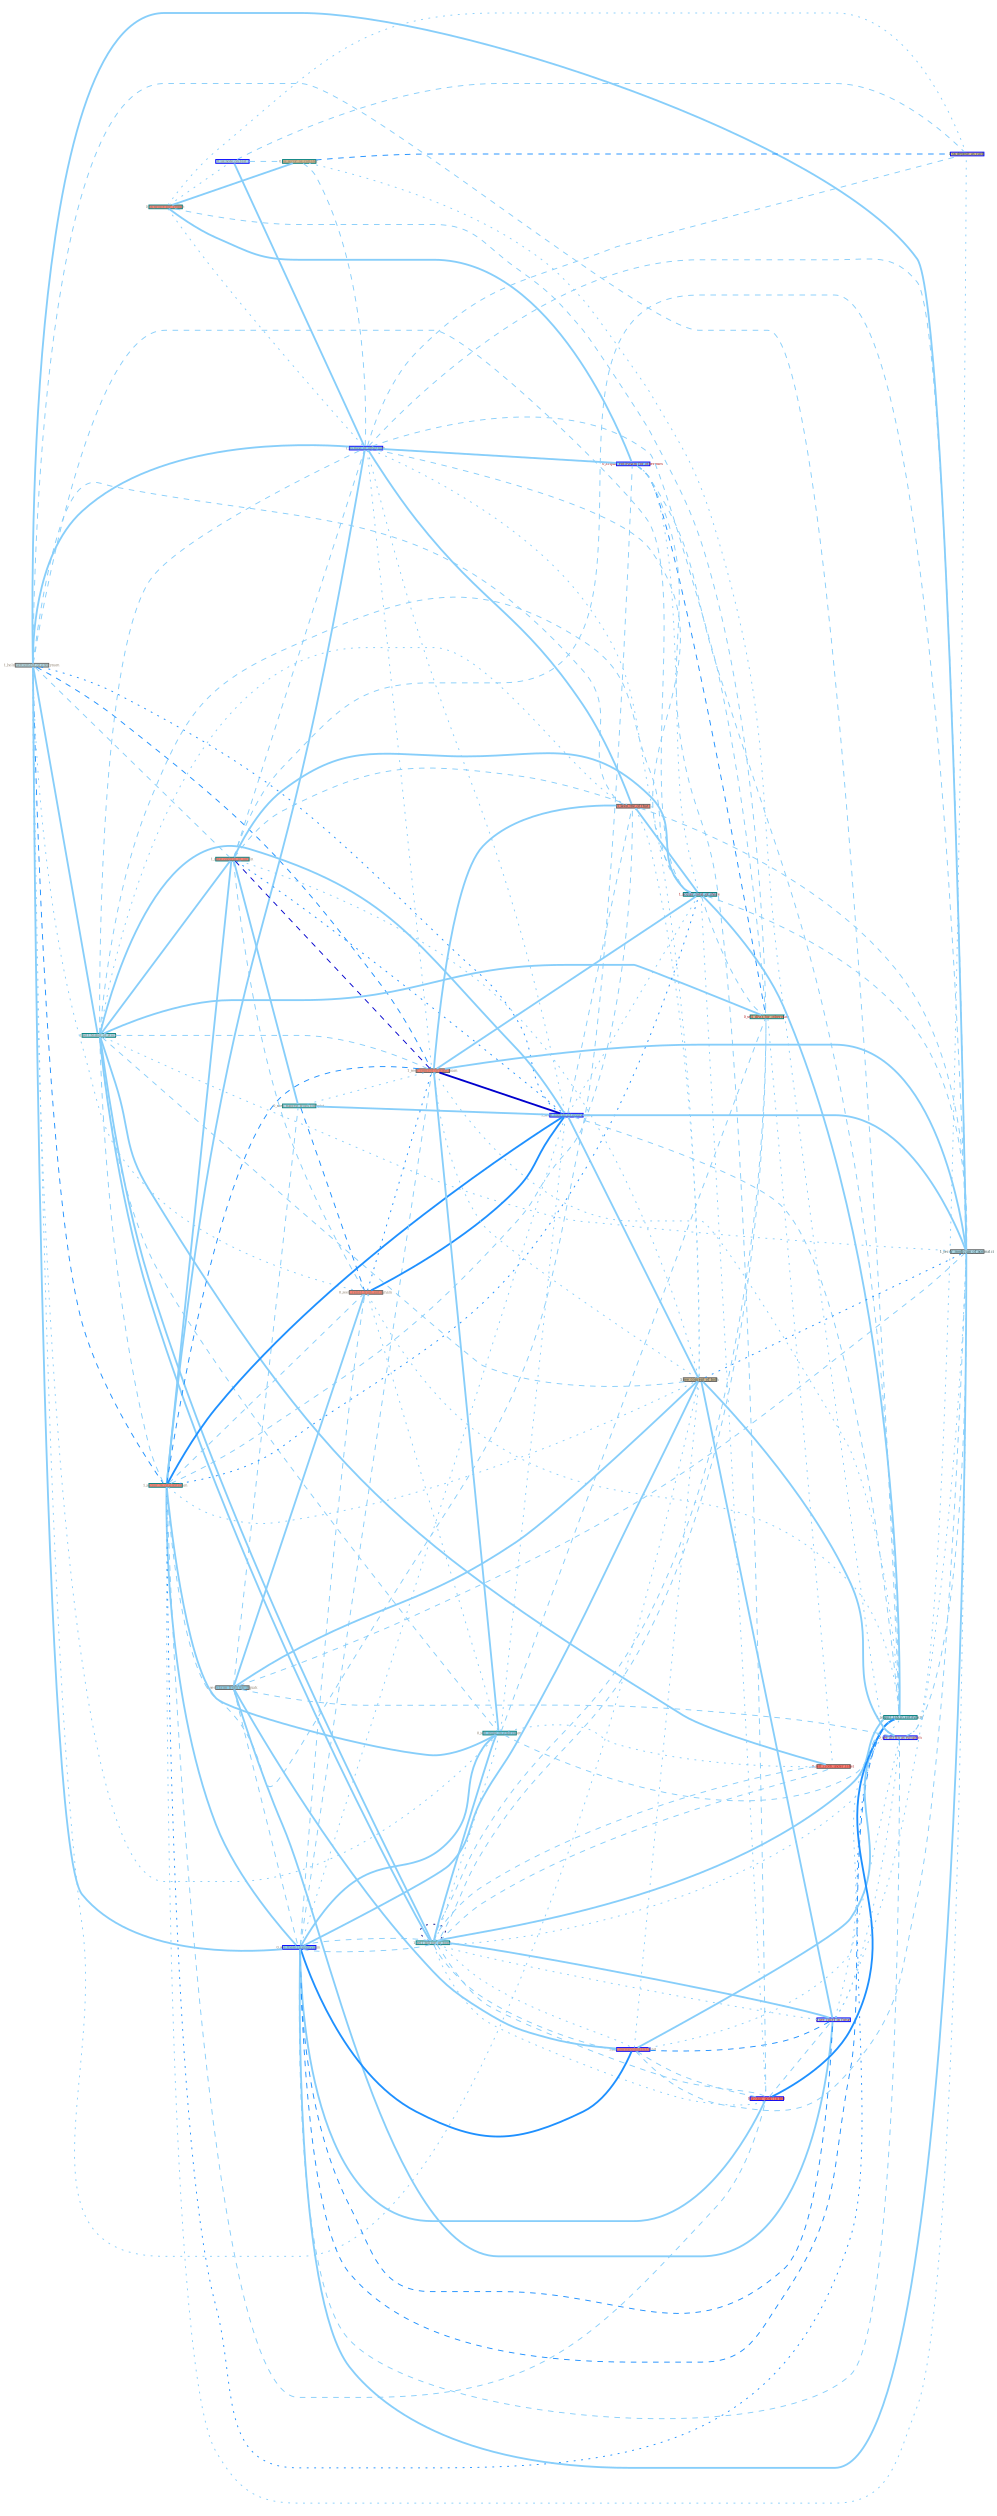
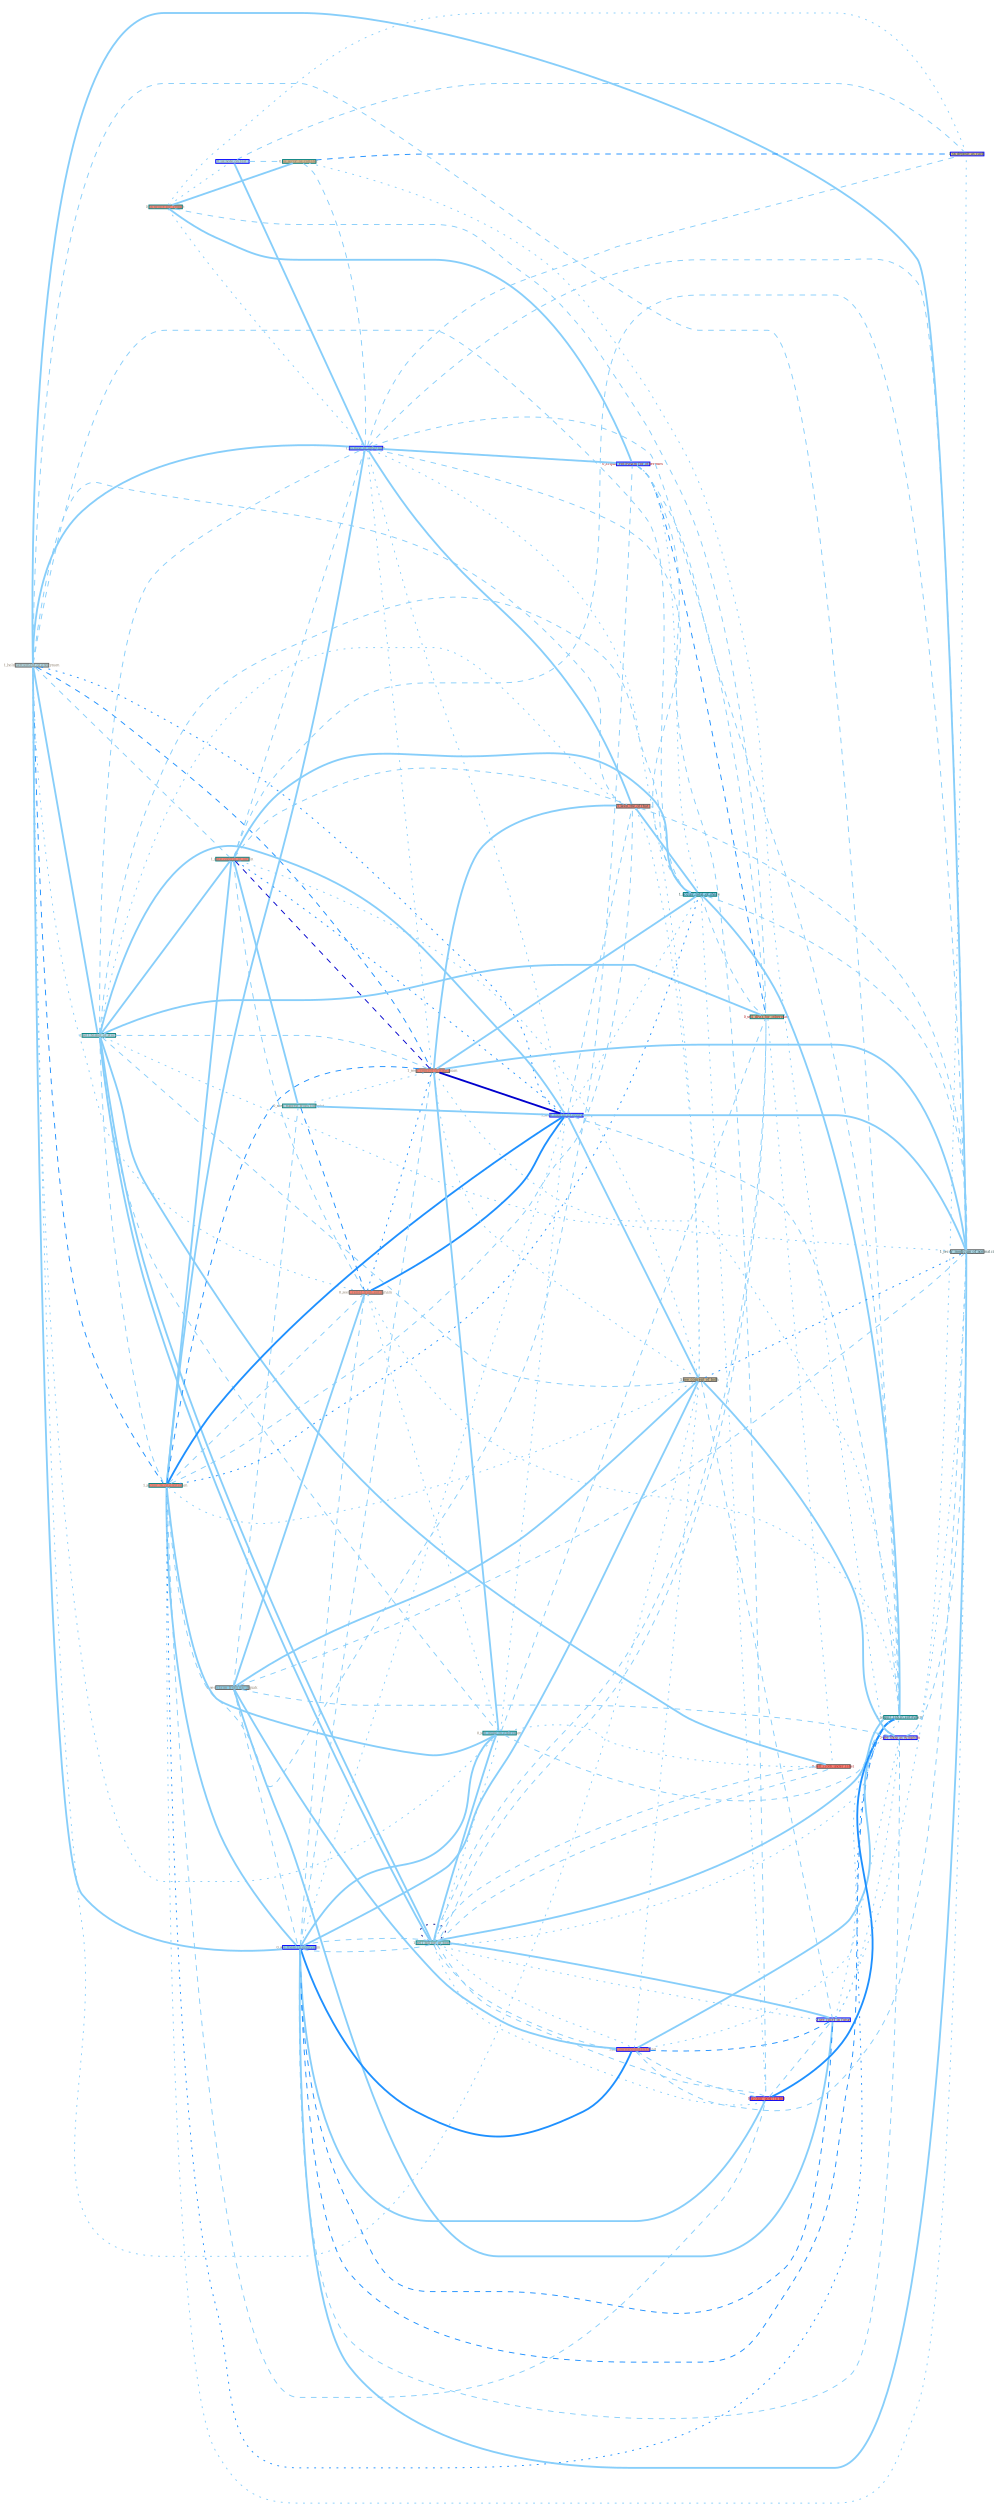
(700, 894) -> (700, 894)
(767, 1700) -> (767, 1700)
(900, 1738) -> (900, 1738)
